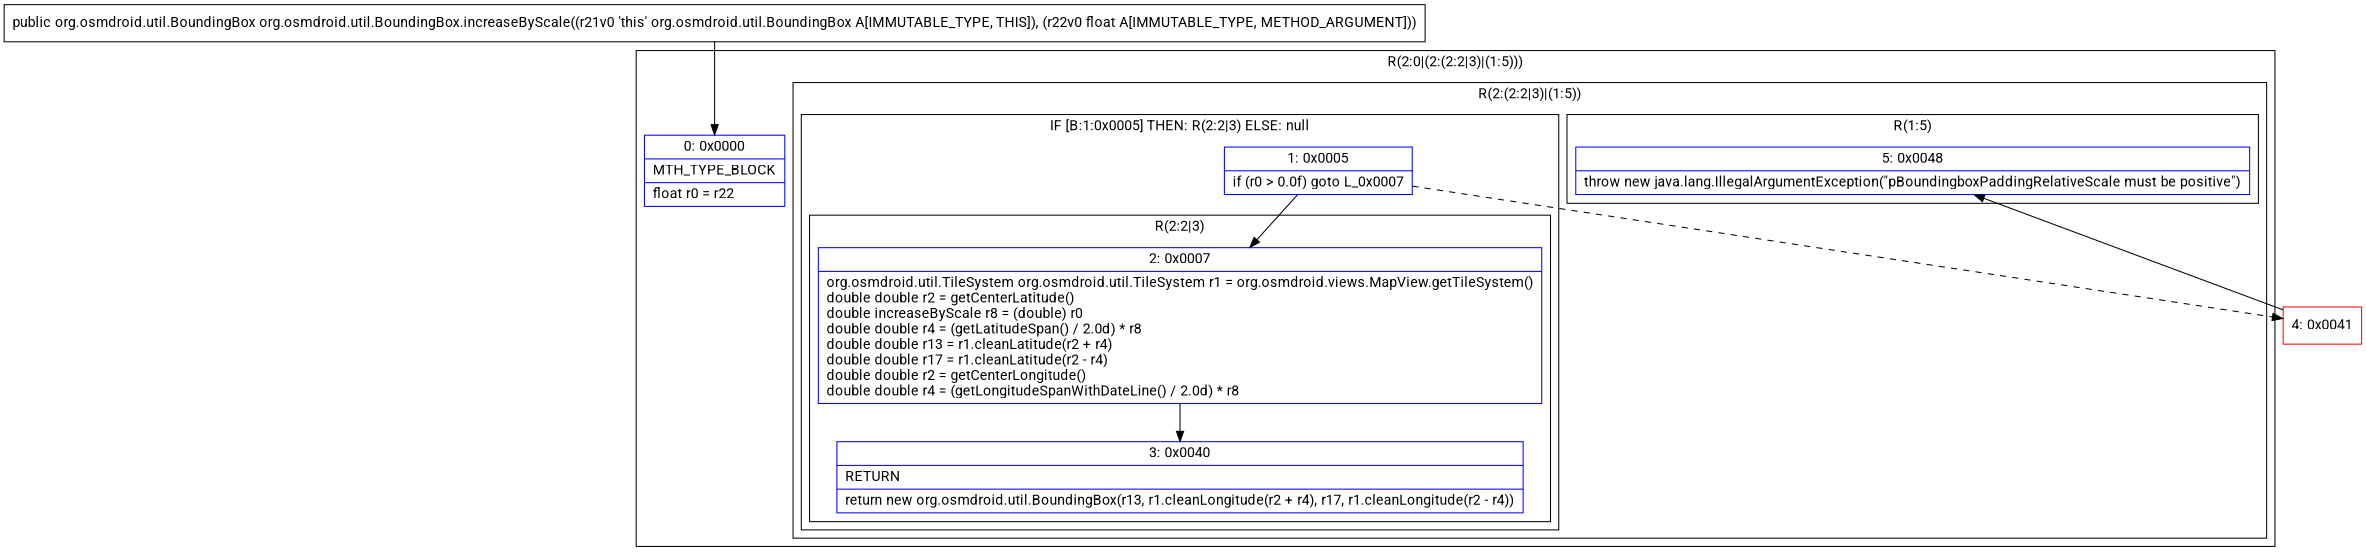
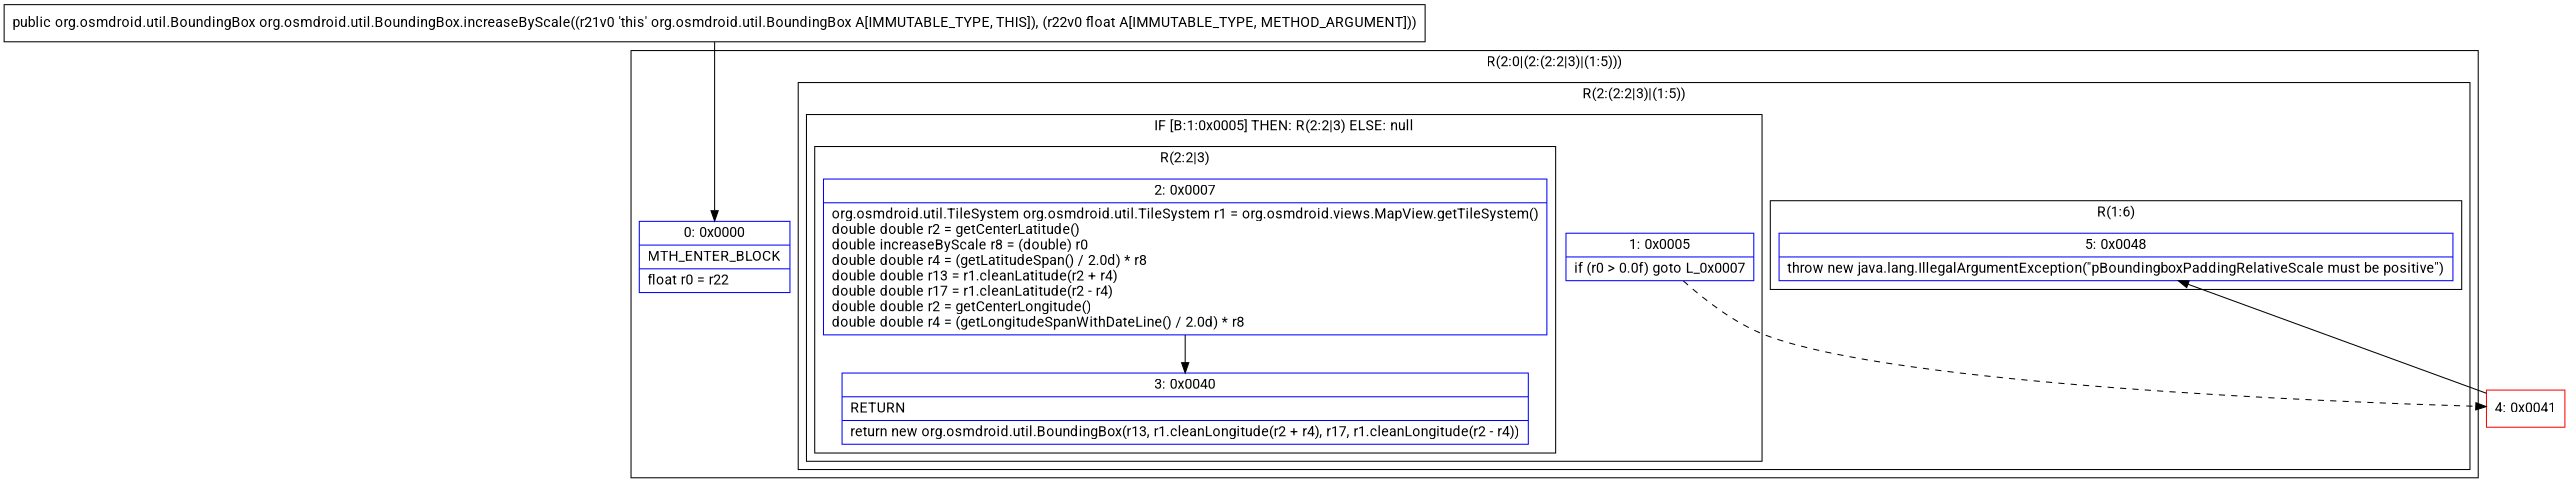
(1913, 126) -> (2116, 213)
(715, 170) -> (715, 256)
(1273, 222) -> none
